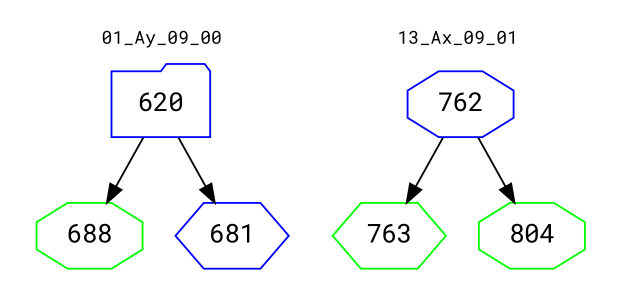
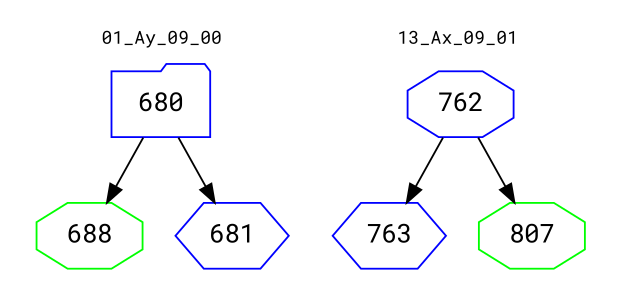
(161, 104) -> (161, 104)
(389, 236) -> (389, 236)
(532, 236) -> (532, 236)
